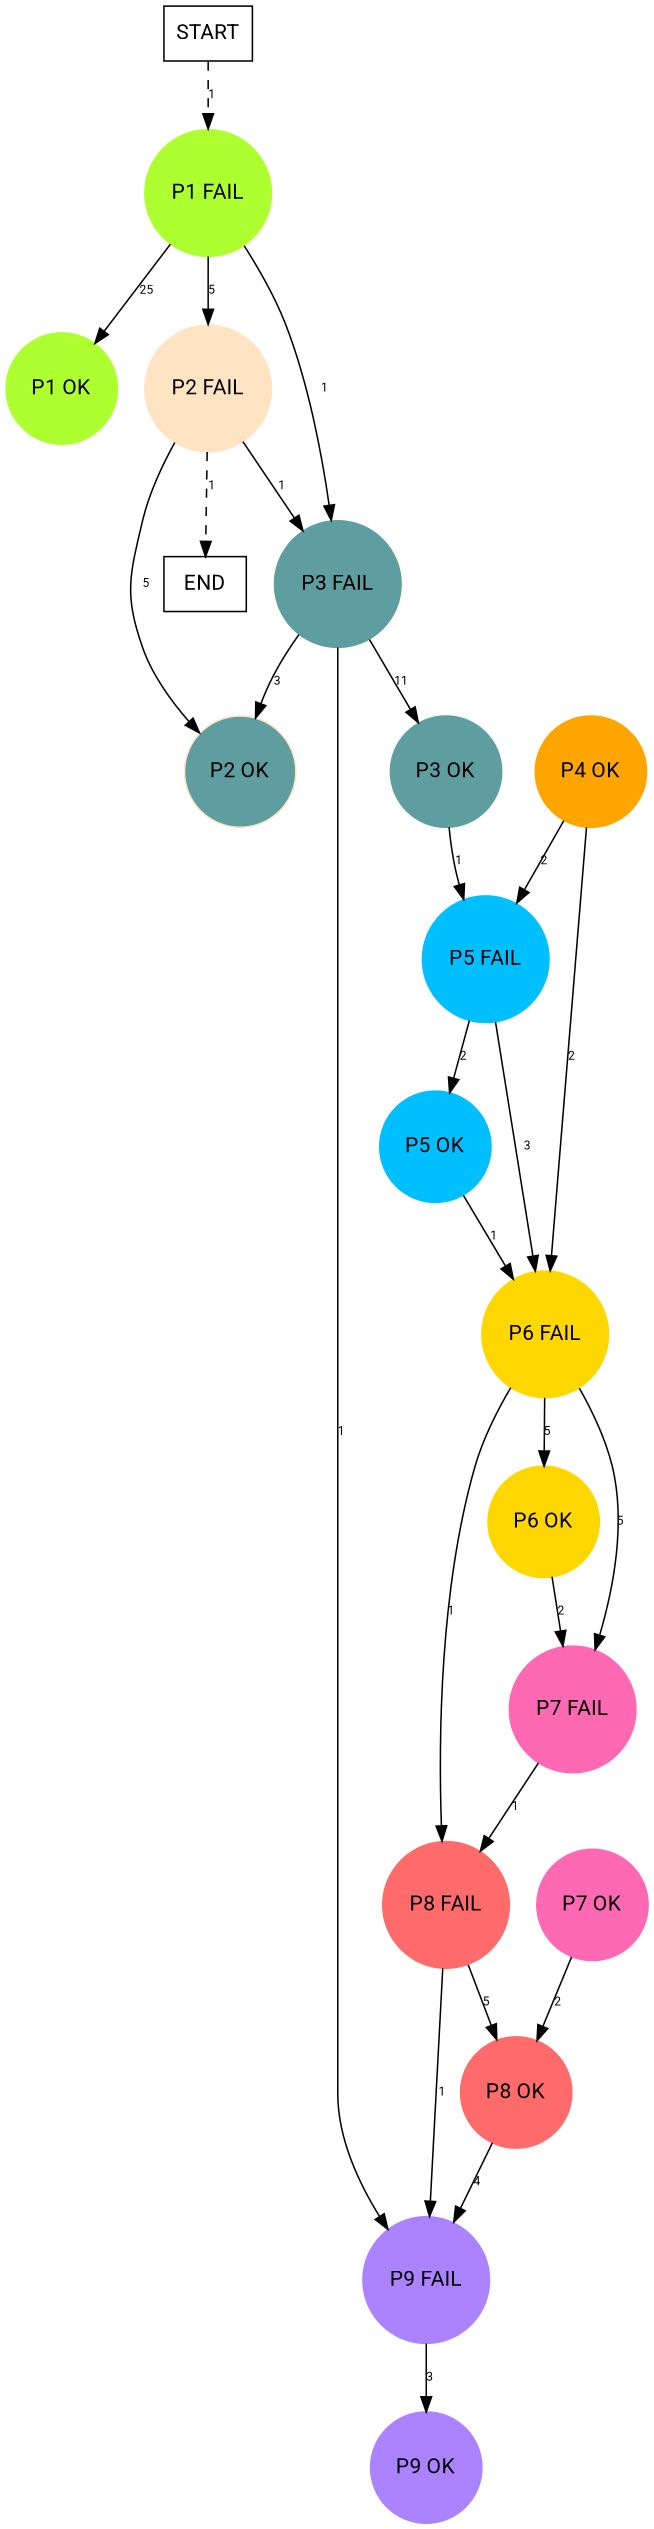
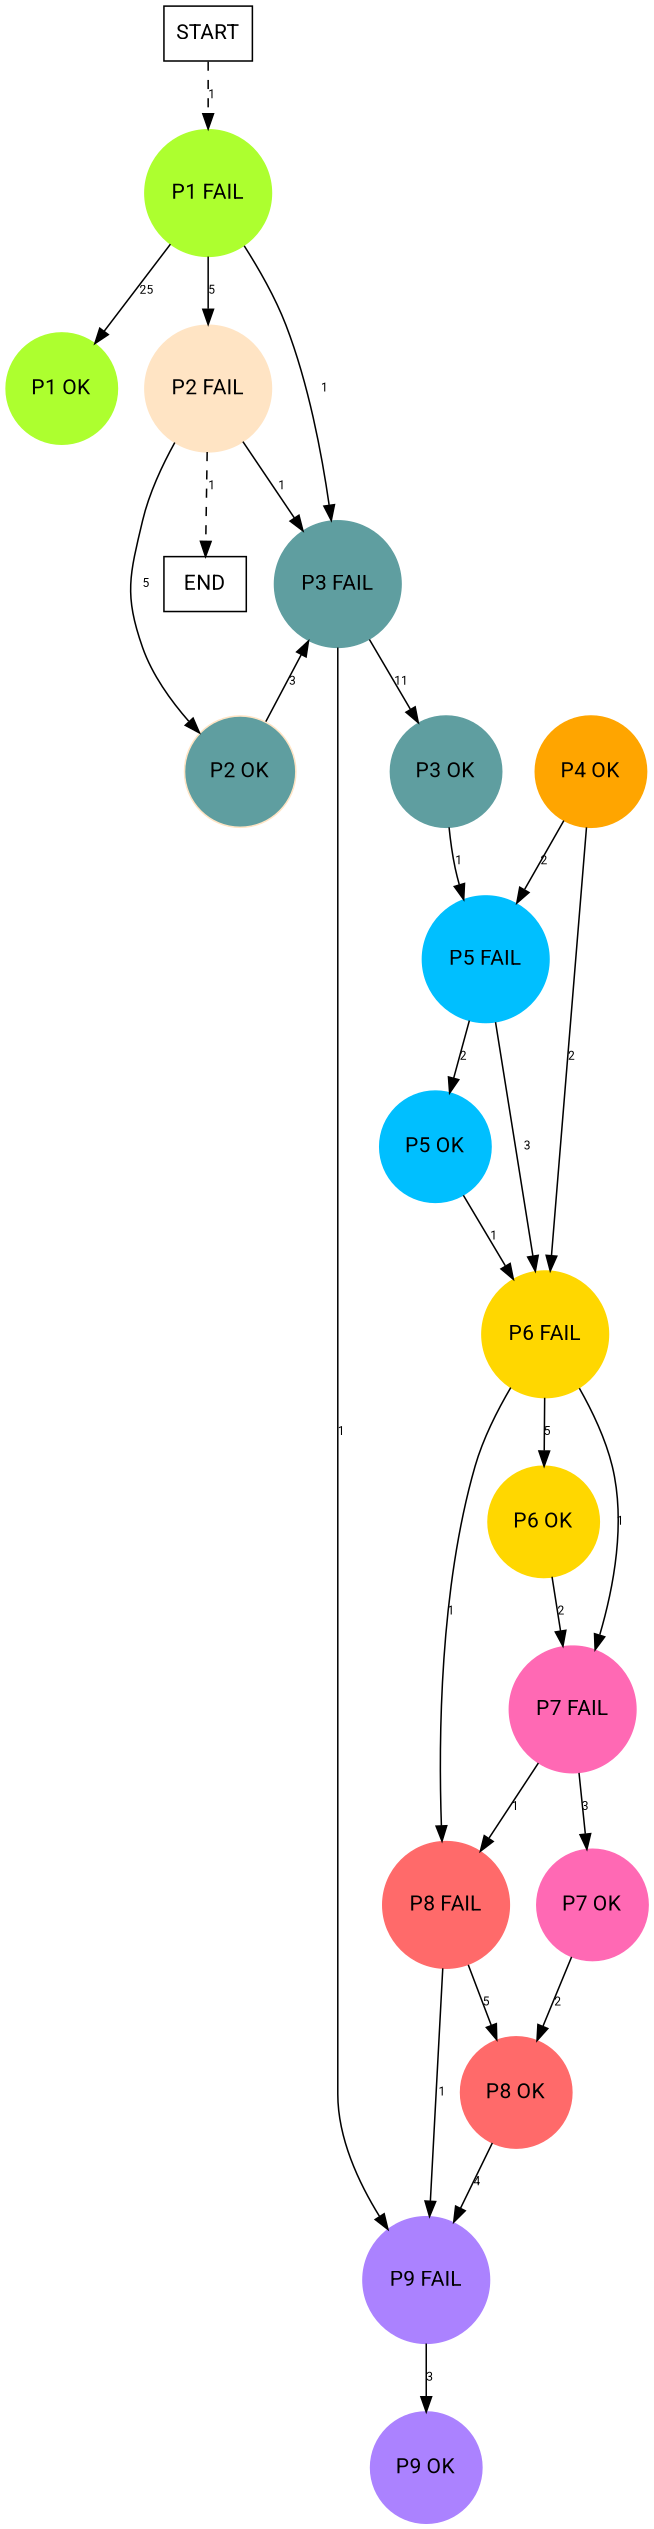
(278, 668) -> (284, 688)
(621, 1522) -> (621, 1522)
none -> (582, 1803)
